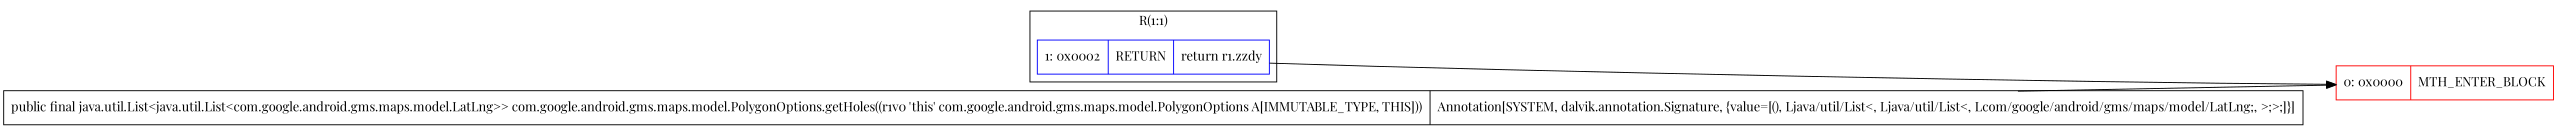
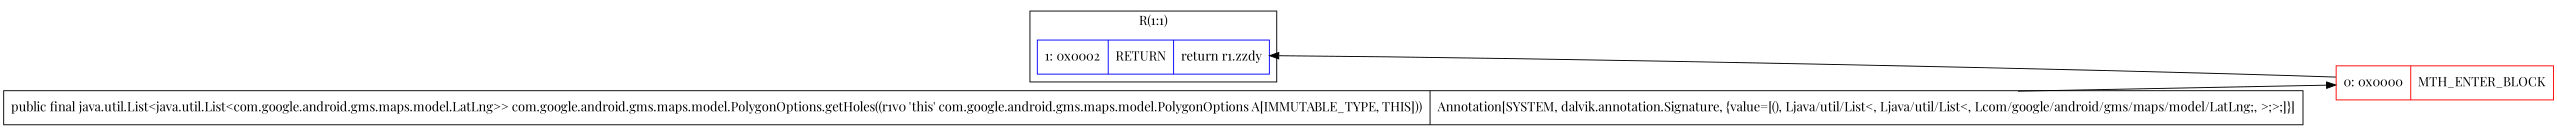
(1798, 76) -> (1808, 64)
